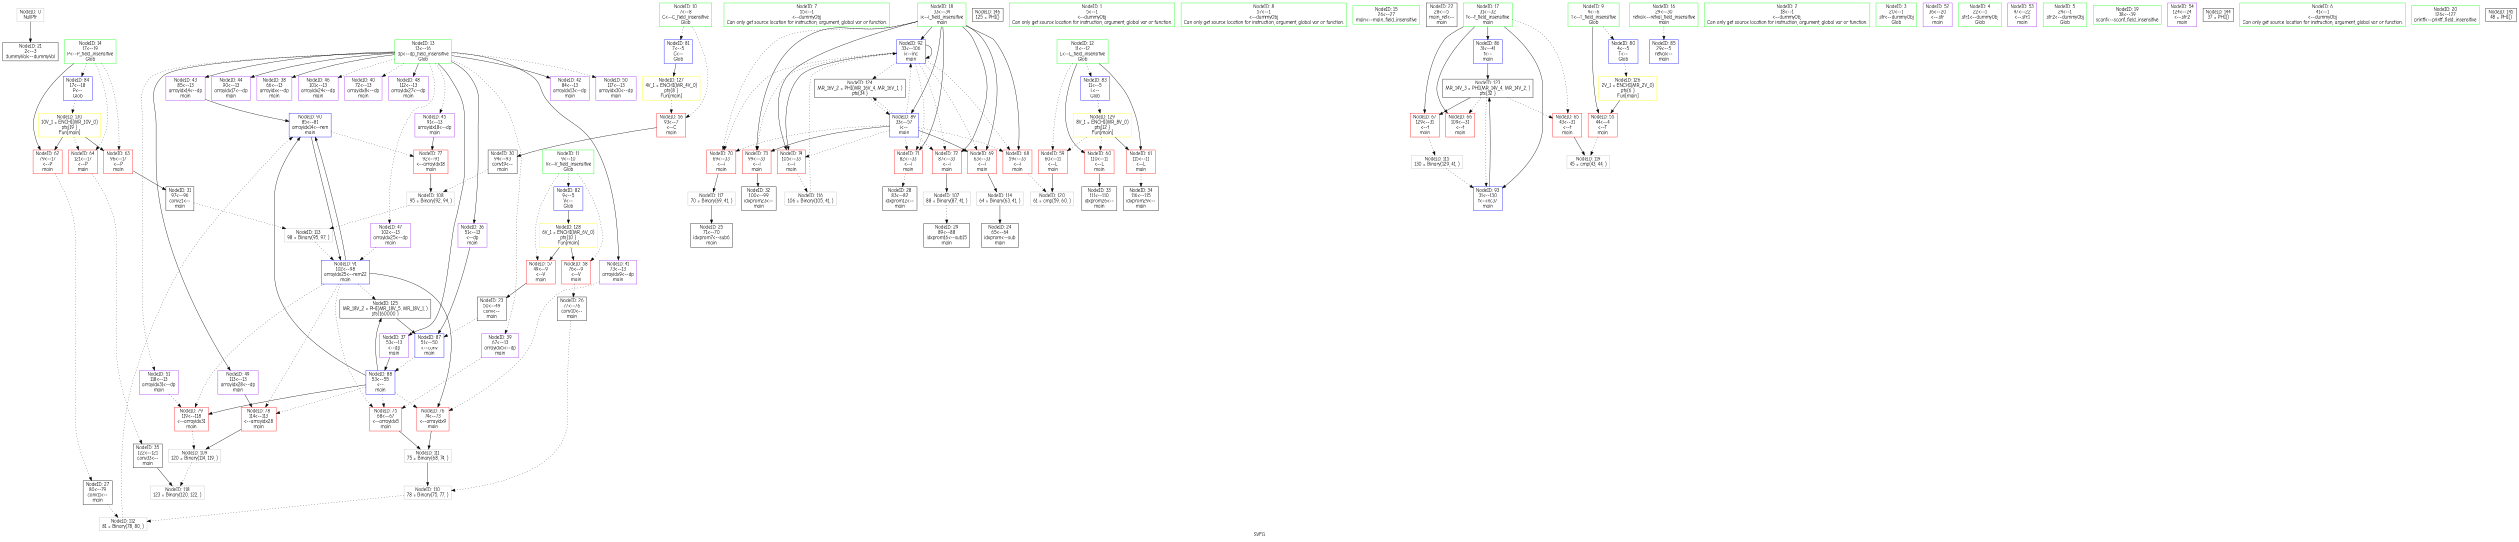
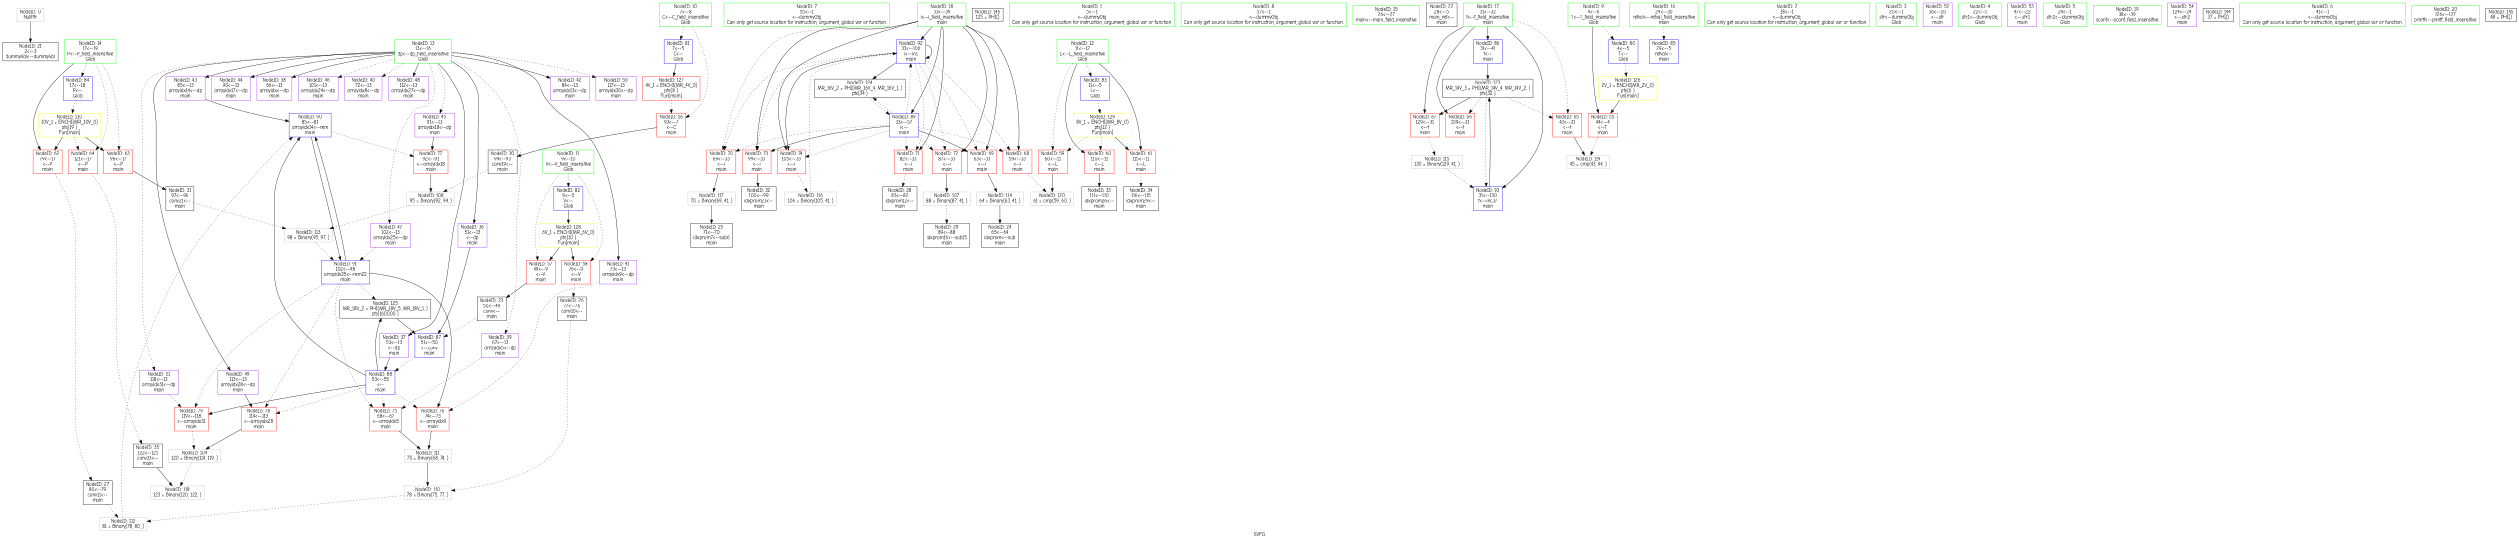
(886, 70) -> (886, 70)
(671, 88) -> (671, 88)
